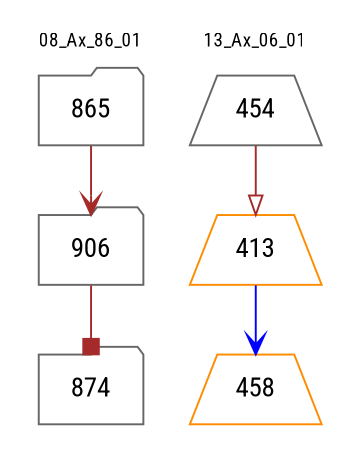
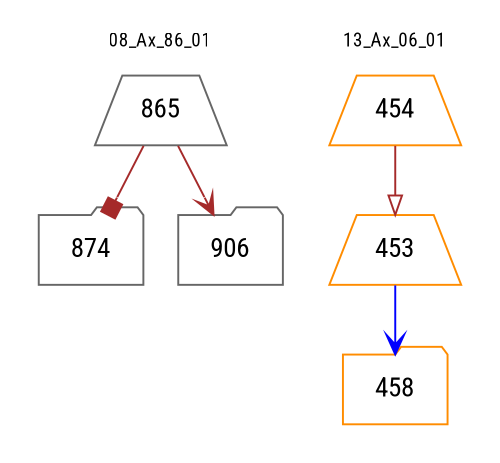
(91, 110) -> (161, 110)
(256, 110) -> (395, 110)
(256, 250) -> (395, 250)
(91, 310) -> (130, 172)
(256, 389) -> (395, 389)
